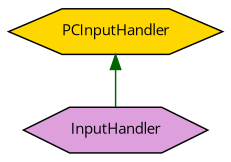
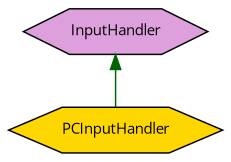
(116, 88) -> (116, 88)
